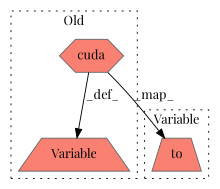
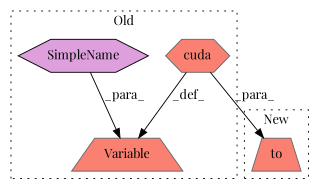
none -> (83, 56)
(154, 96) -> (255, 96)
(177, 120) -> (276, 120)
